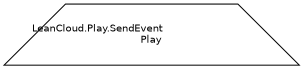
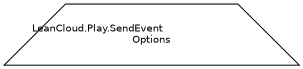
(152, 35) -> (152, 35)
